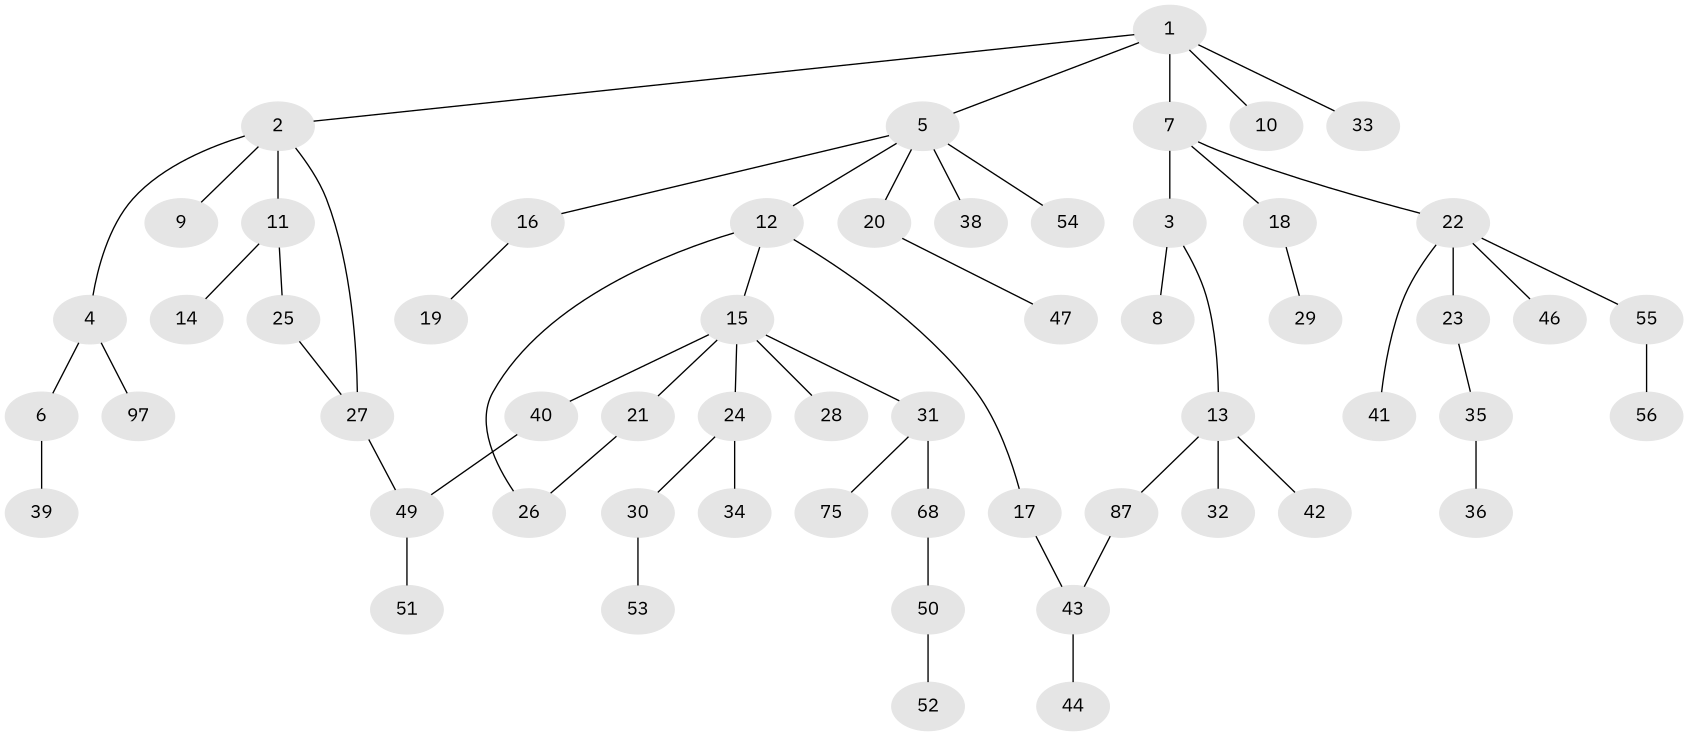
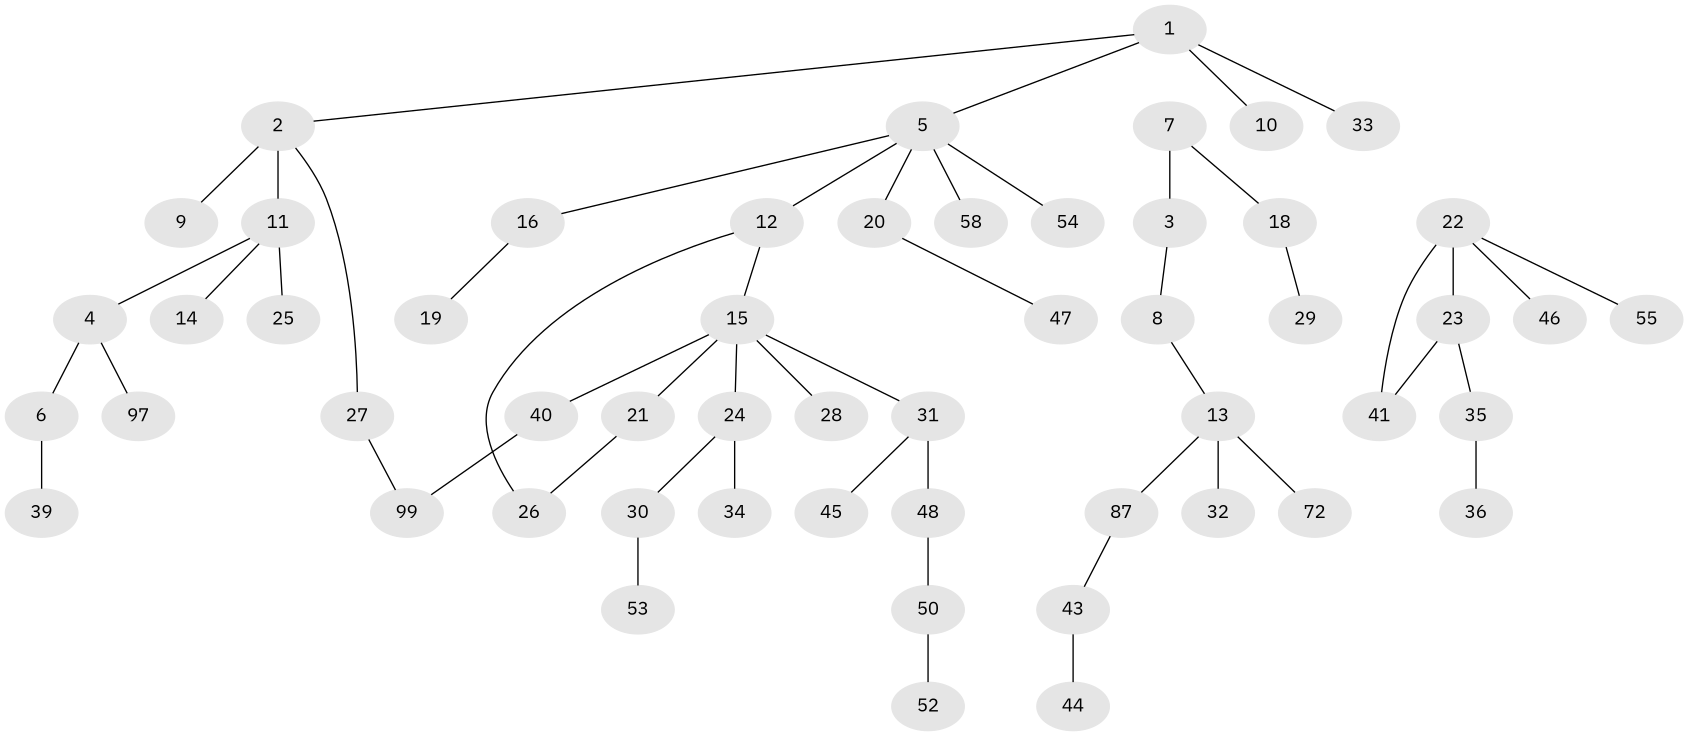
(1170, 78) -> none
(1308, 181) -> none
(141, 190) -> (184, 271)
(971, 223) -> (971, 223)
(1211, 316) -> (1188, 368)
(320, 368) -> none
none -> (1416, 368)
(1647, 416) -> none
(407, 513) -> (407, 513)
(831, 513) -> (831, 513)
(928, 513) -> (928, 513)
(1025, 513) -> none
(1315, 513) -> (1315, 513)
(407, 610) -> none
